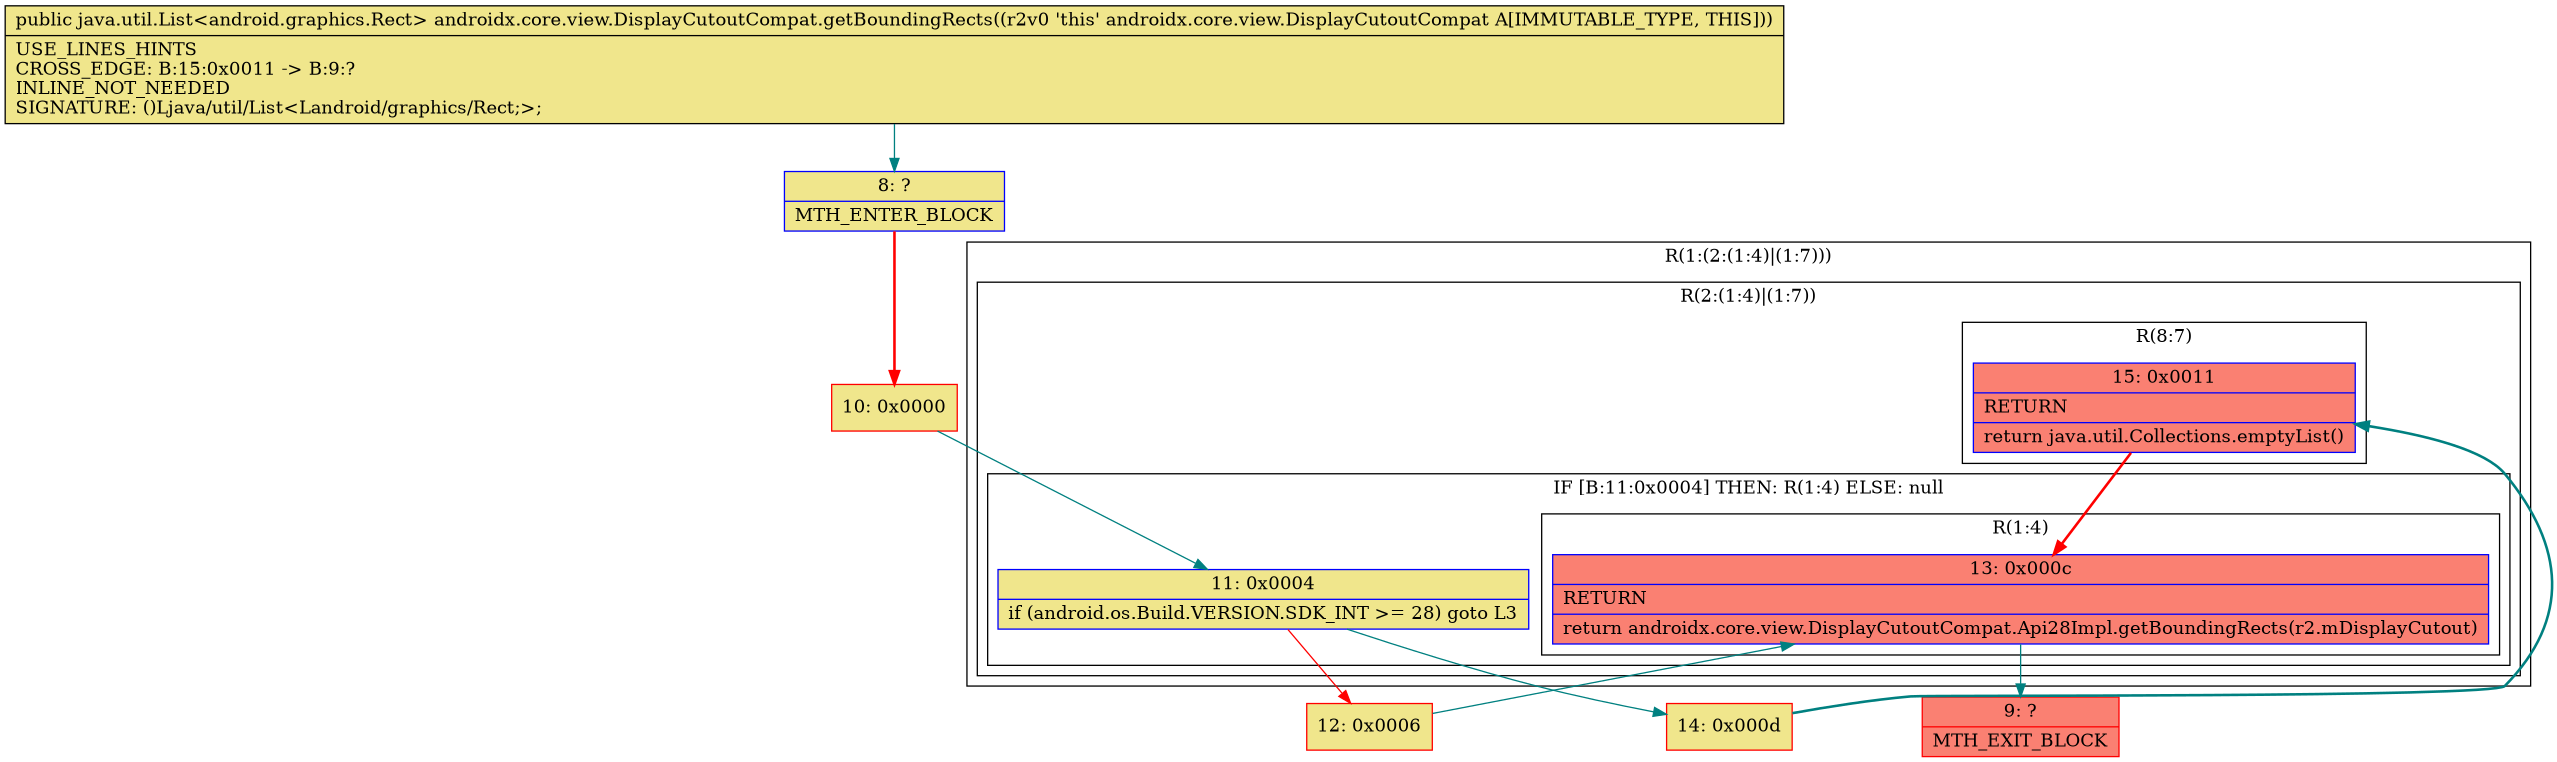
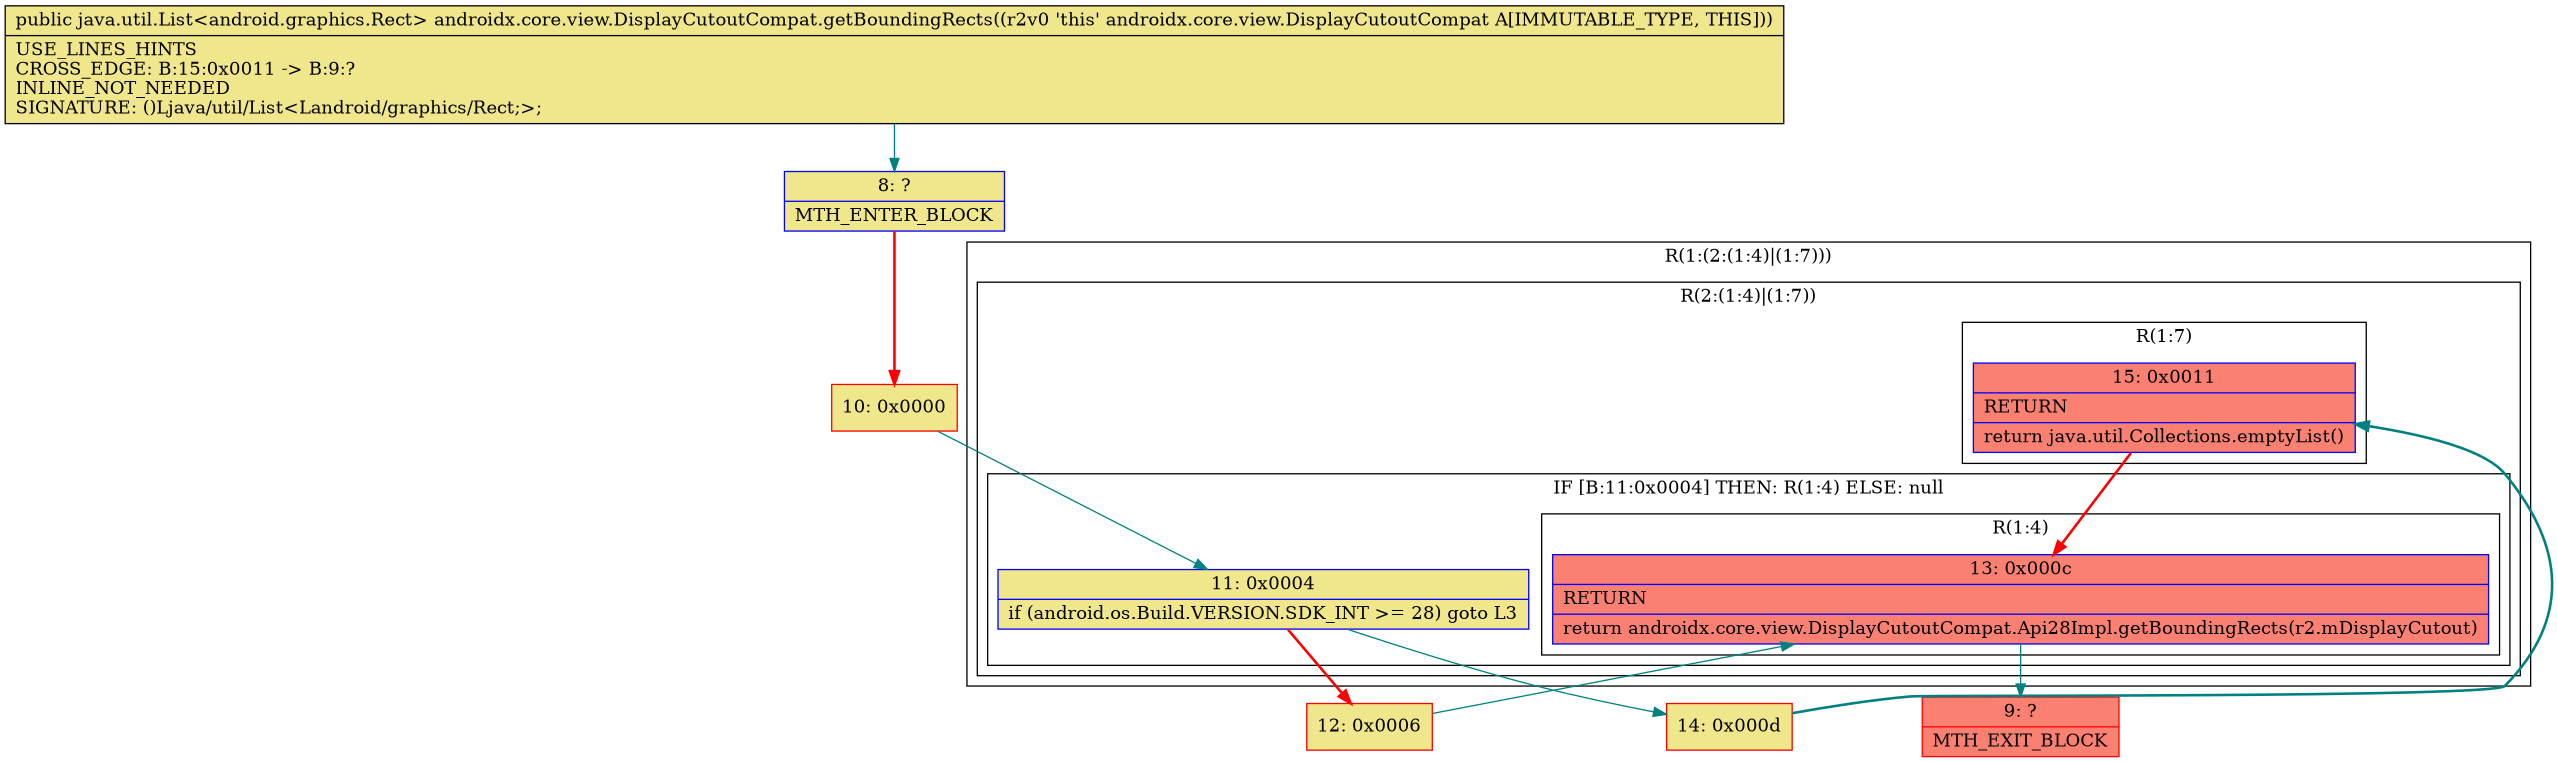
(2164, 337) -> (2164, 337)
(1311, 657) -> (1311, 657)
